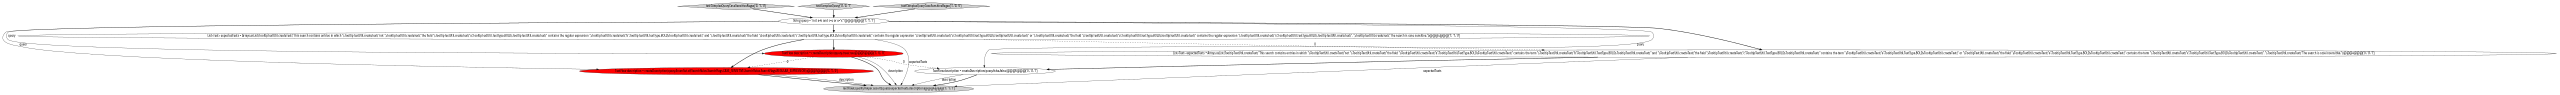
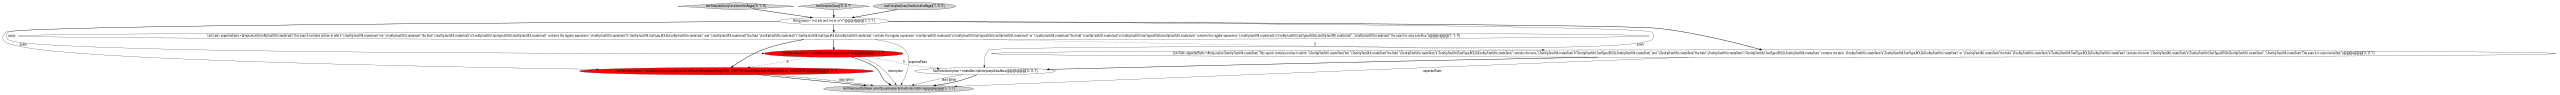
(932, 6) -> (914, 6)
